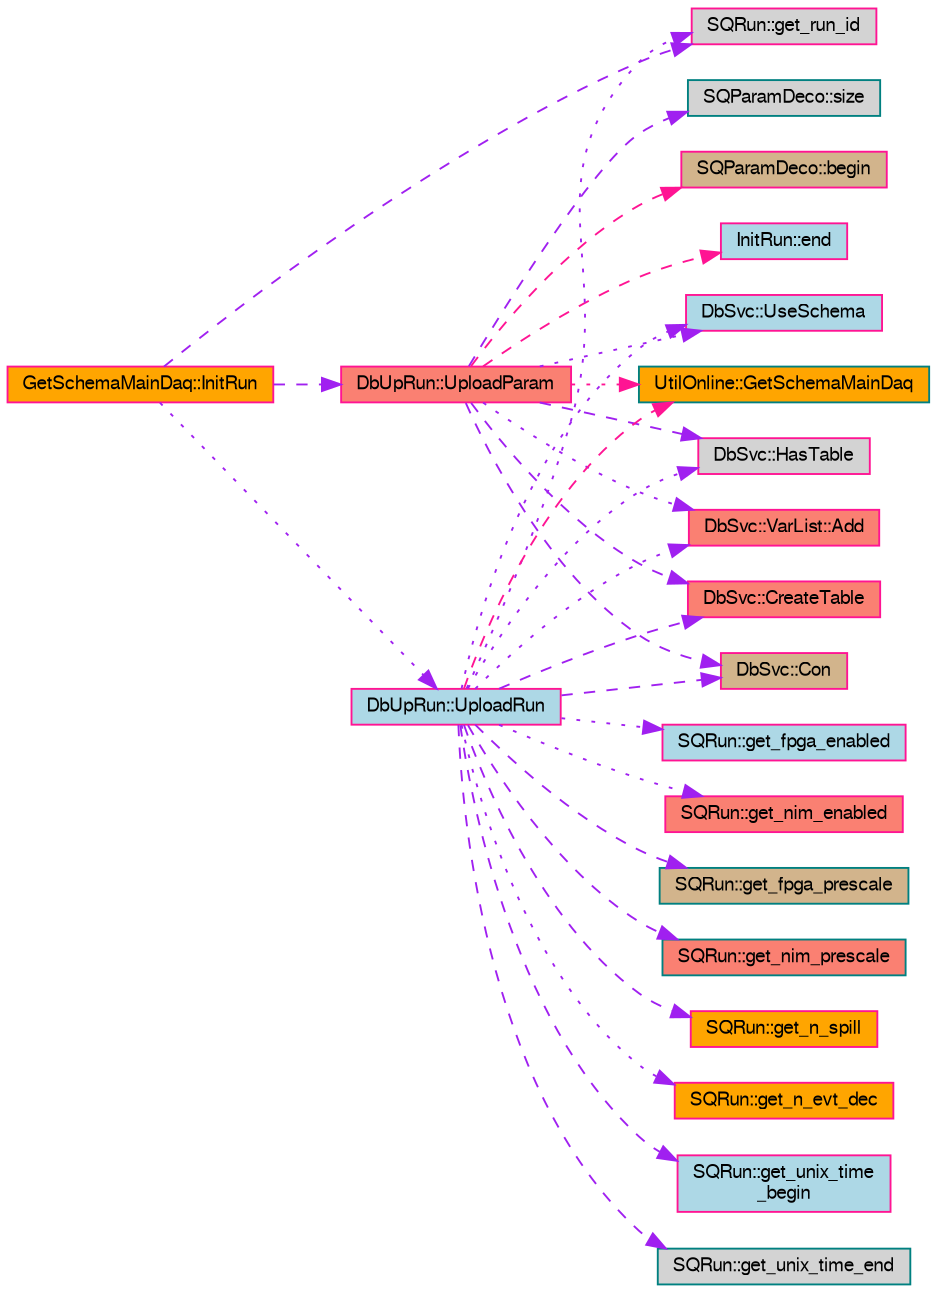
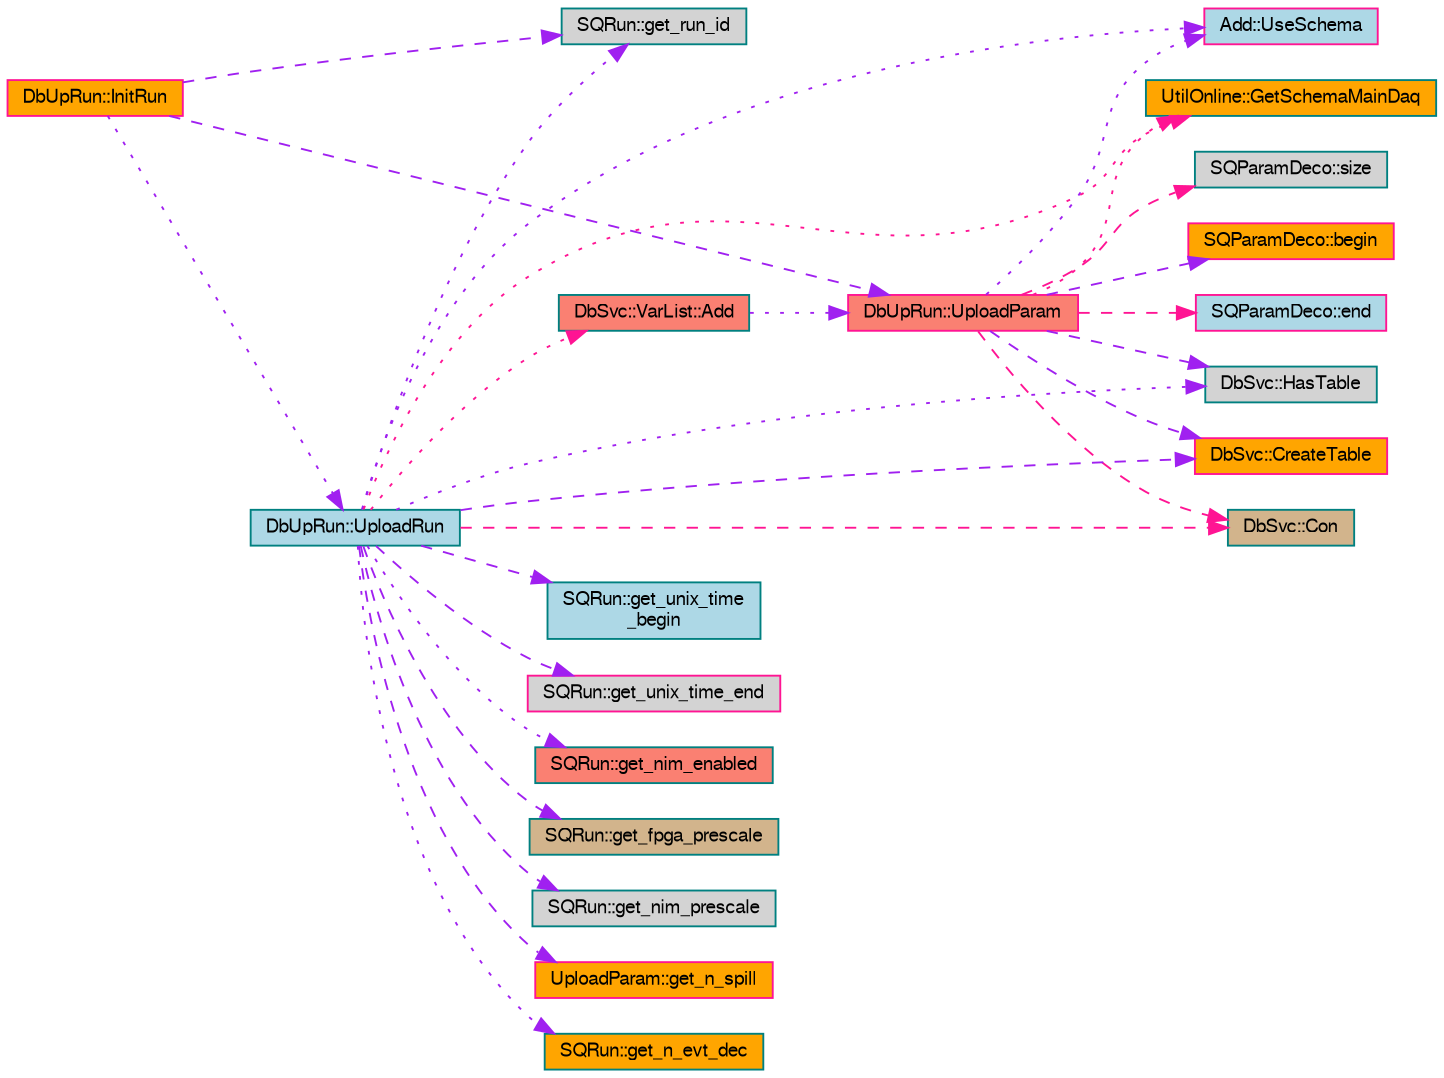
(784, 26) -> (654, 26)
(784, 170) -> (1291, 241)
(557, 231) -> (1117, 229)
(784, 241) -> (1291, 313)
(557, 268) -> (1118, 279)
(784, 313) -> (1291, 26)
(140, 384) -> (95, 98)
(784, 456) -> (1291, 384)
(575, 461) -> (789, 313)
(552, 513) -> (717, 222)
(784, 528) -> (654, 313)
(553, 551) -> (1079, 443)
(784, 599) -> (1291, 456)
(566, 610) -> (460, 412)
(784, 671) -> (1291, 528)
(631, 688) -> (835, 528)
(456, 707) -> (355, 528)
(784, 743) -> none
(784, 814) -> (654, 765)
(784, 957) -> (654, 908)
(784, 1029) -> (654, 980)
(784, 1101) -> (654, 1052)
(784, 1184) -> (654, 611)
(784, 1267) -> (654, 694)
